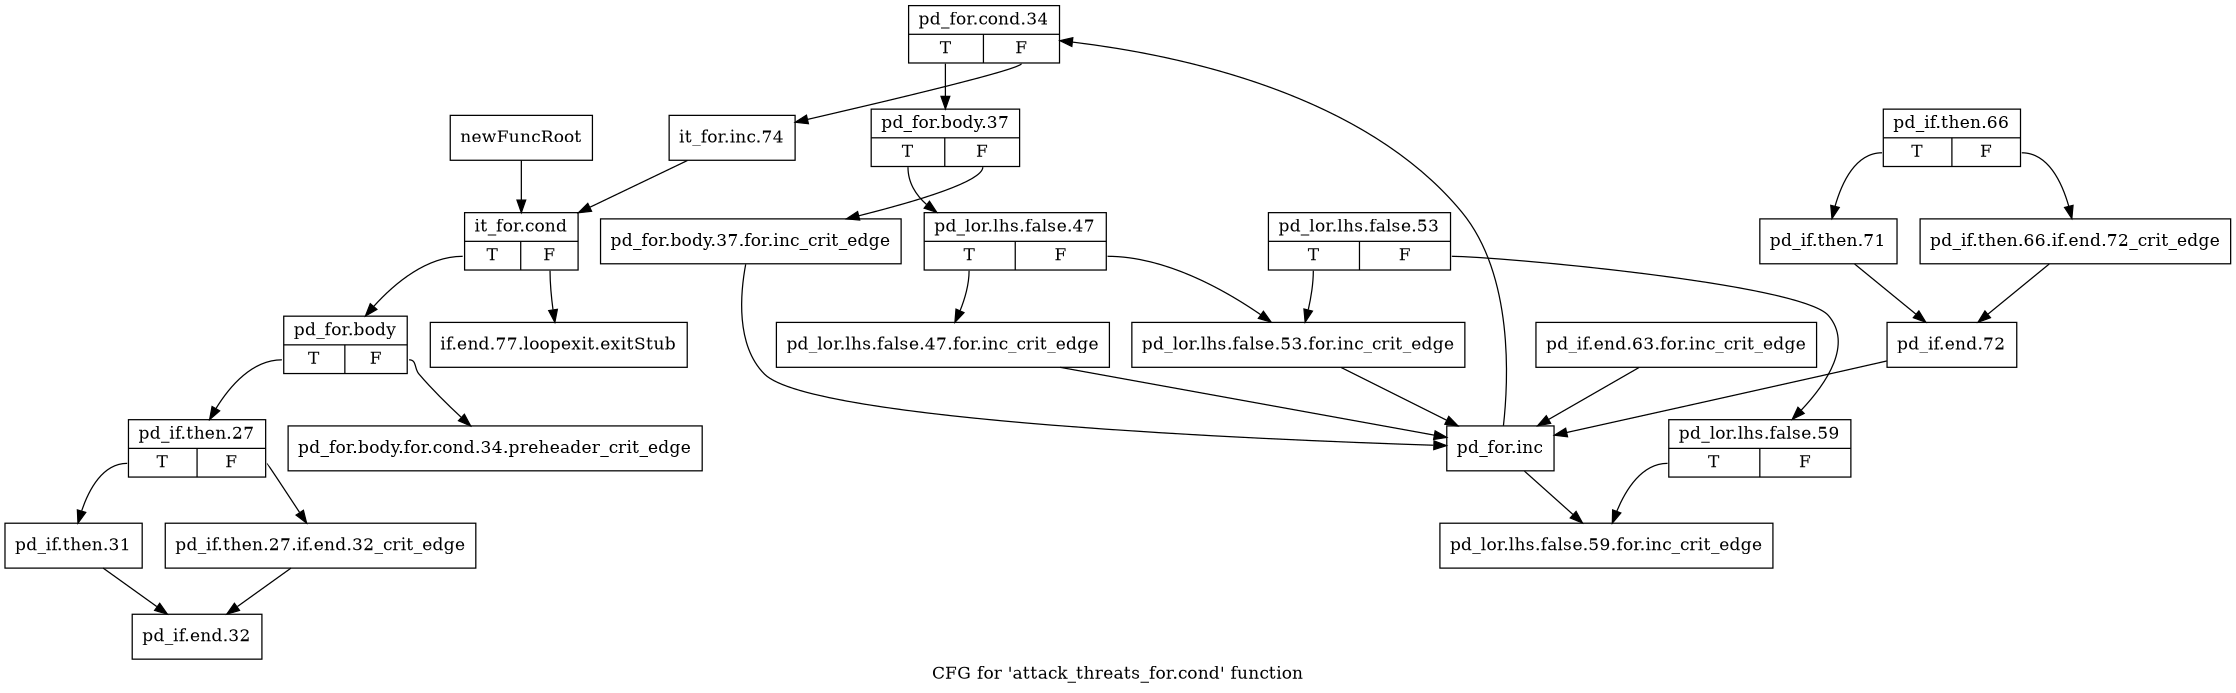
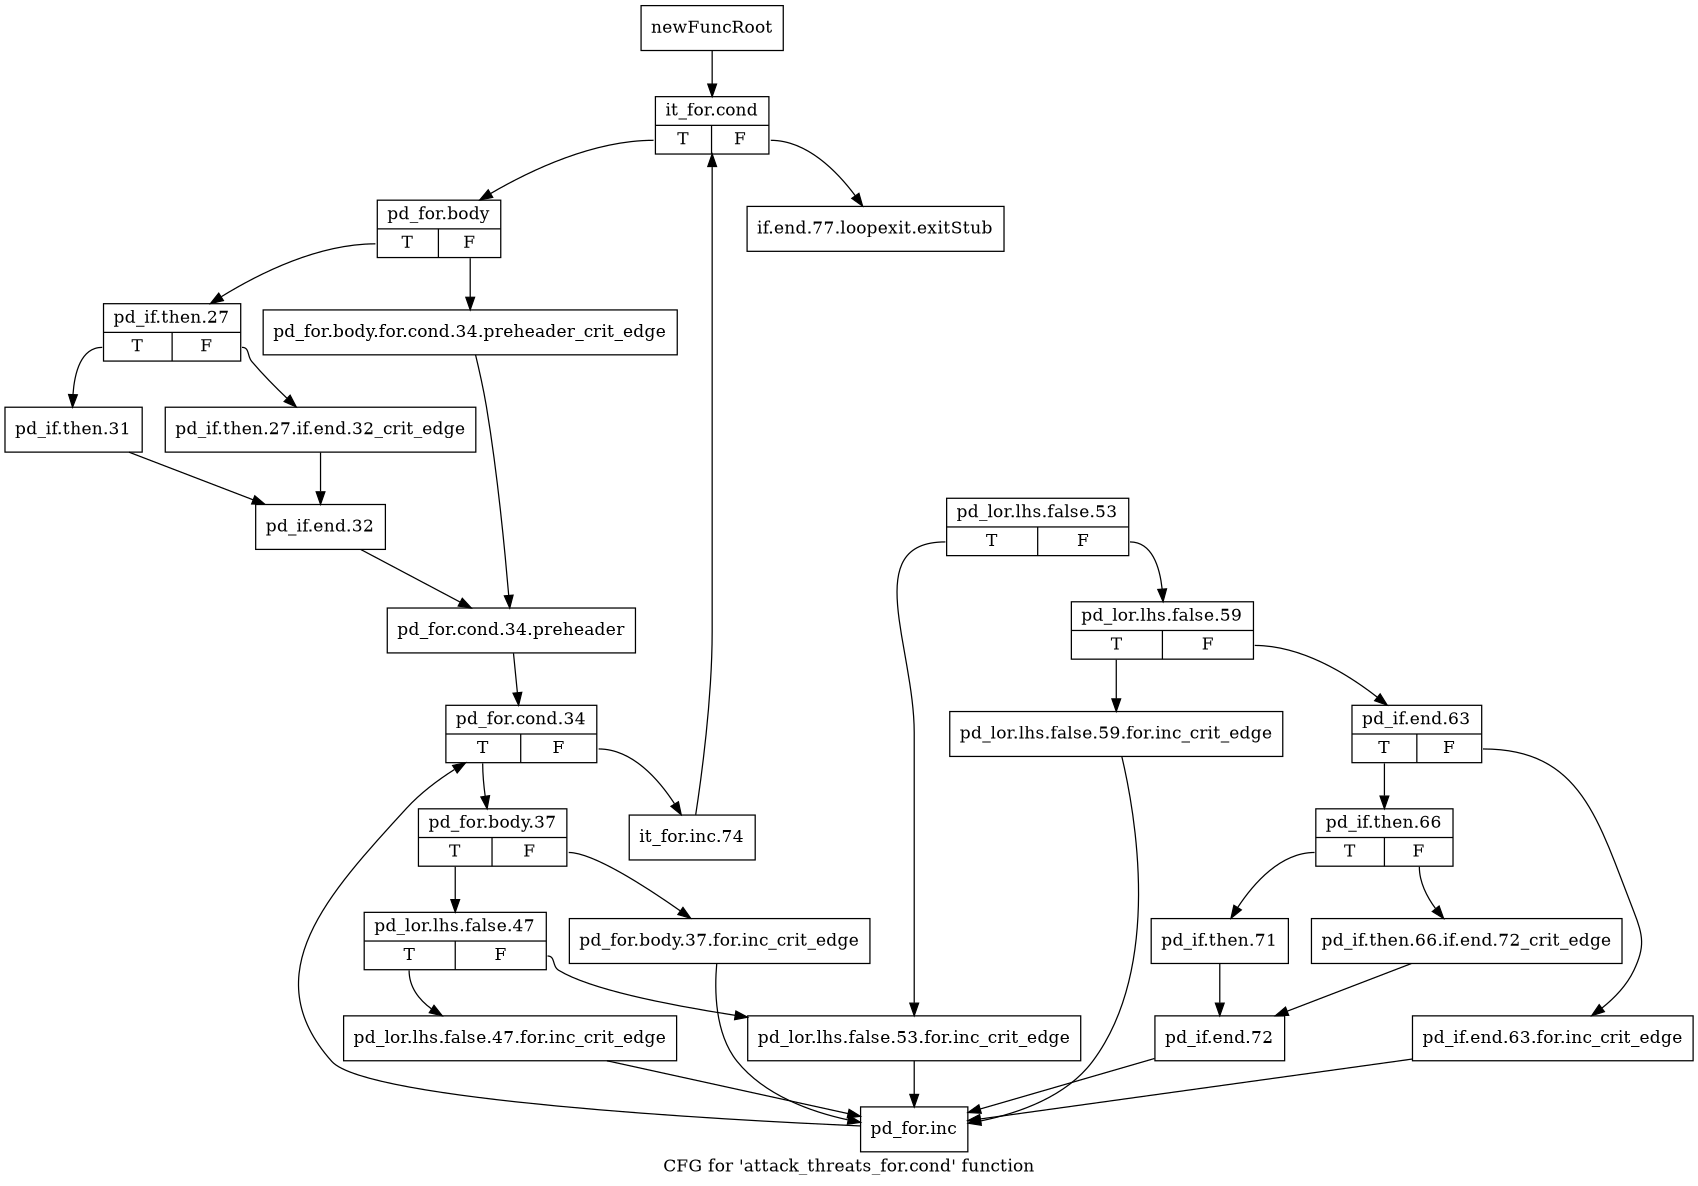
(1549, 493) -> (1130, 977)
none -> (511, 630)
none -> (1417, 734)
